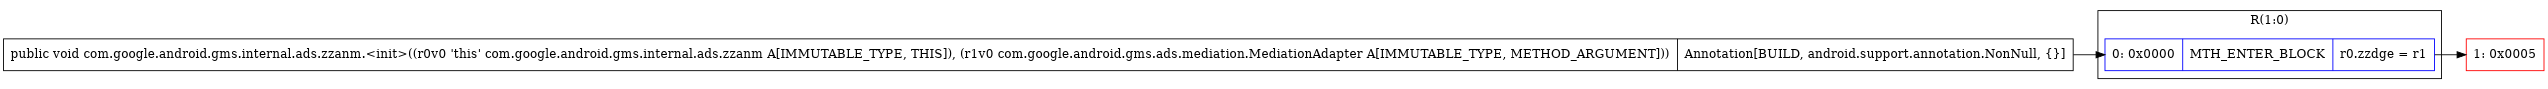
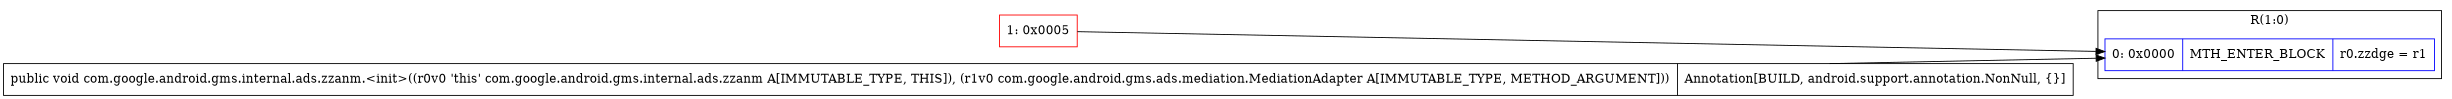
(2447, 55) -> (1587, 42)
